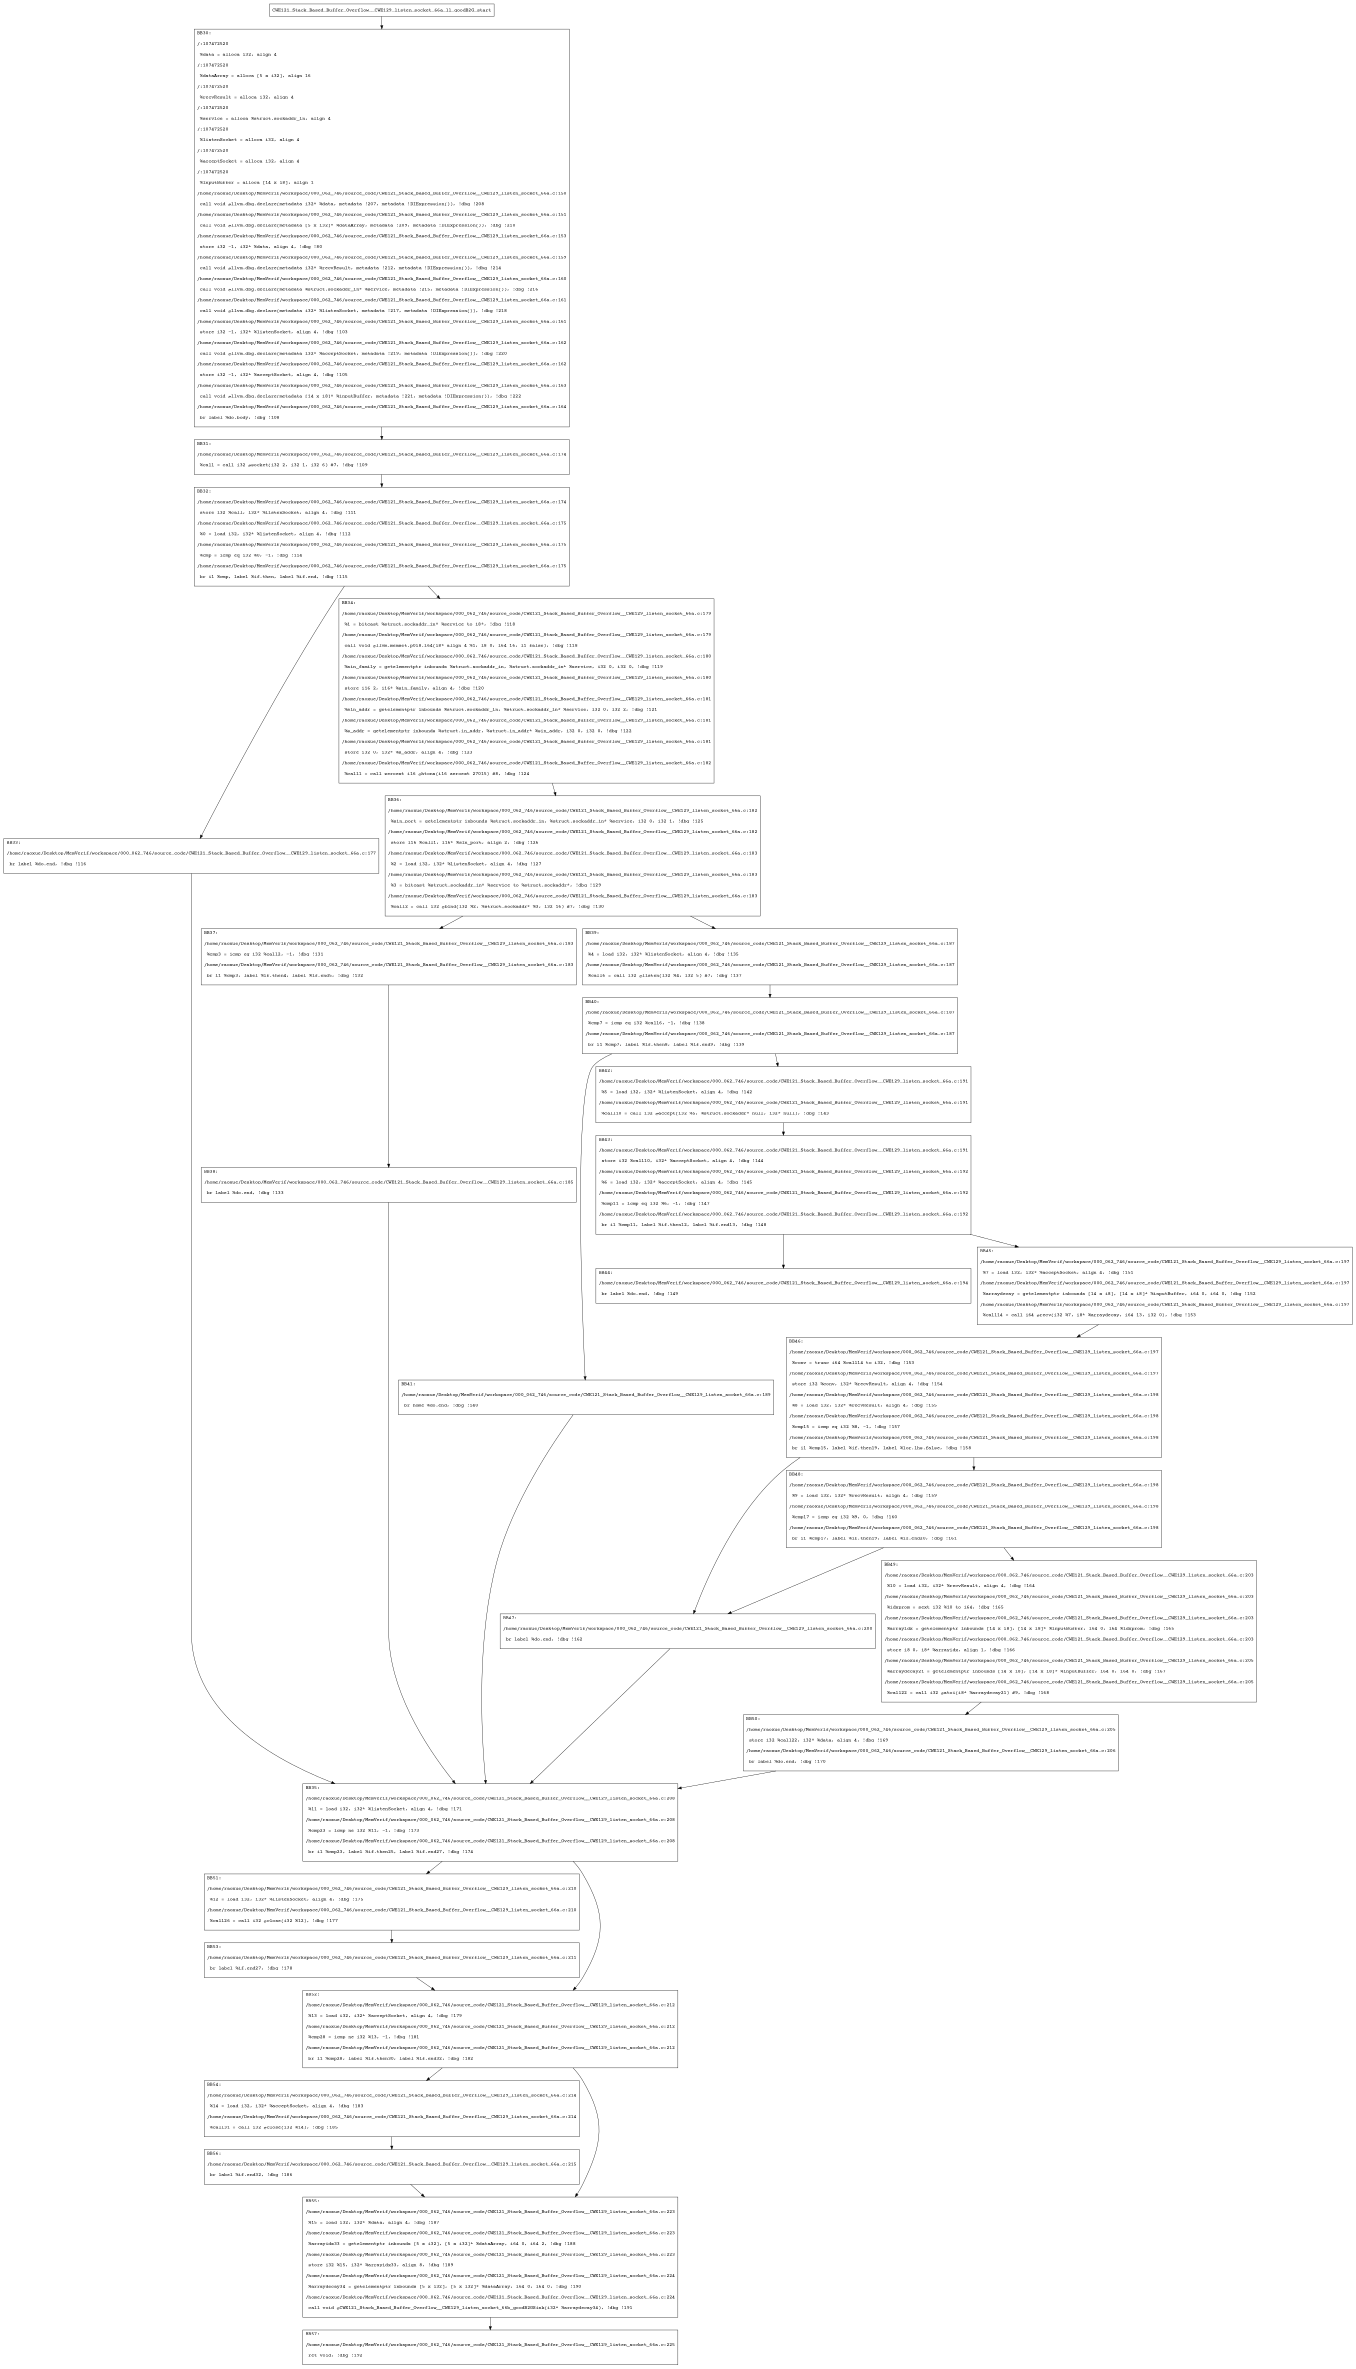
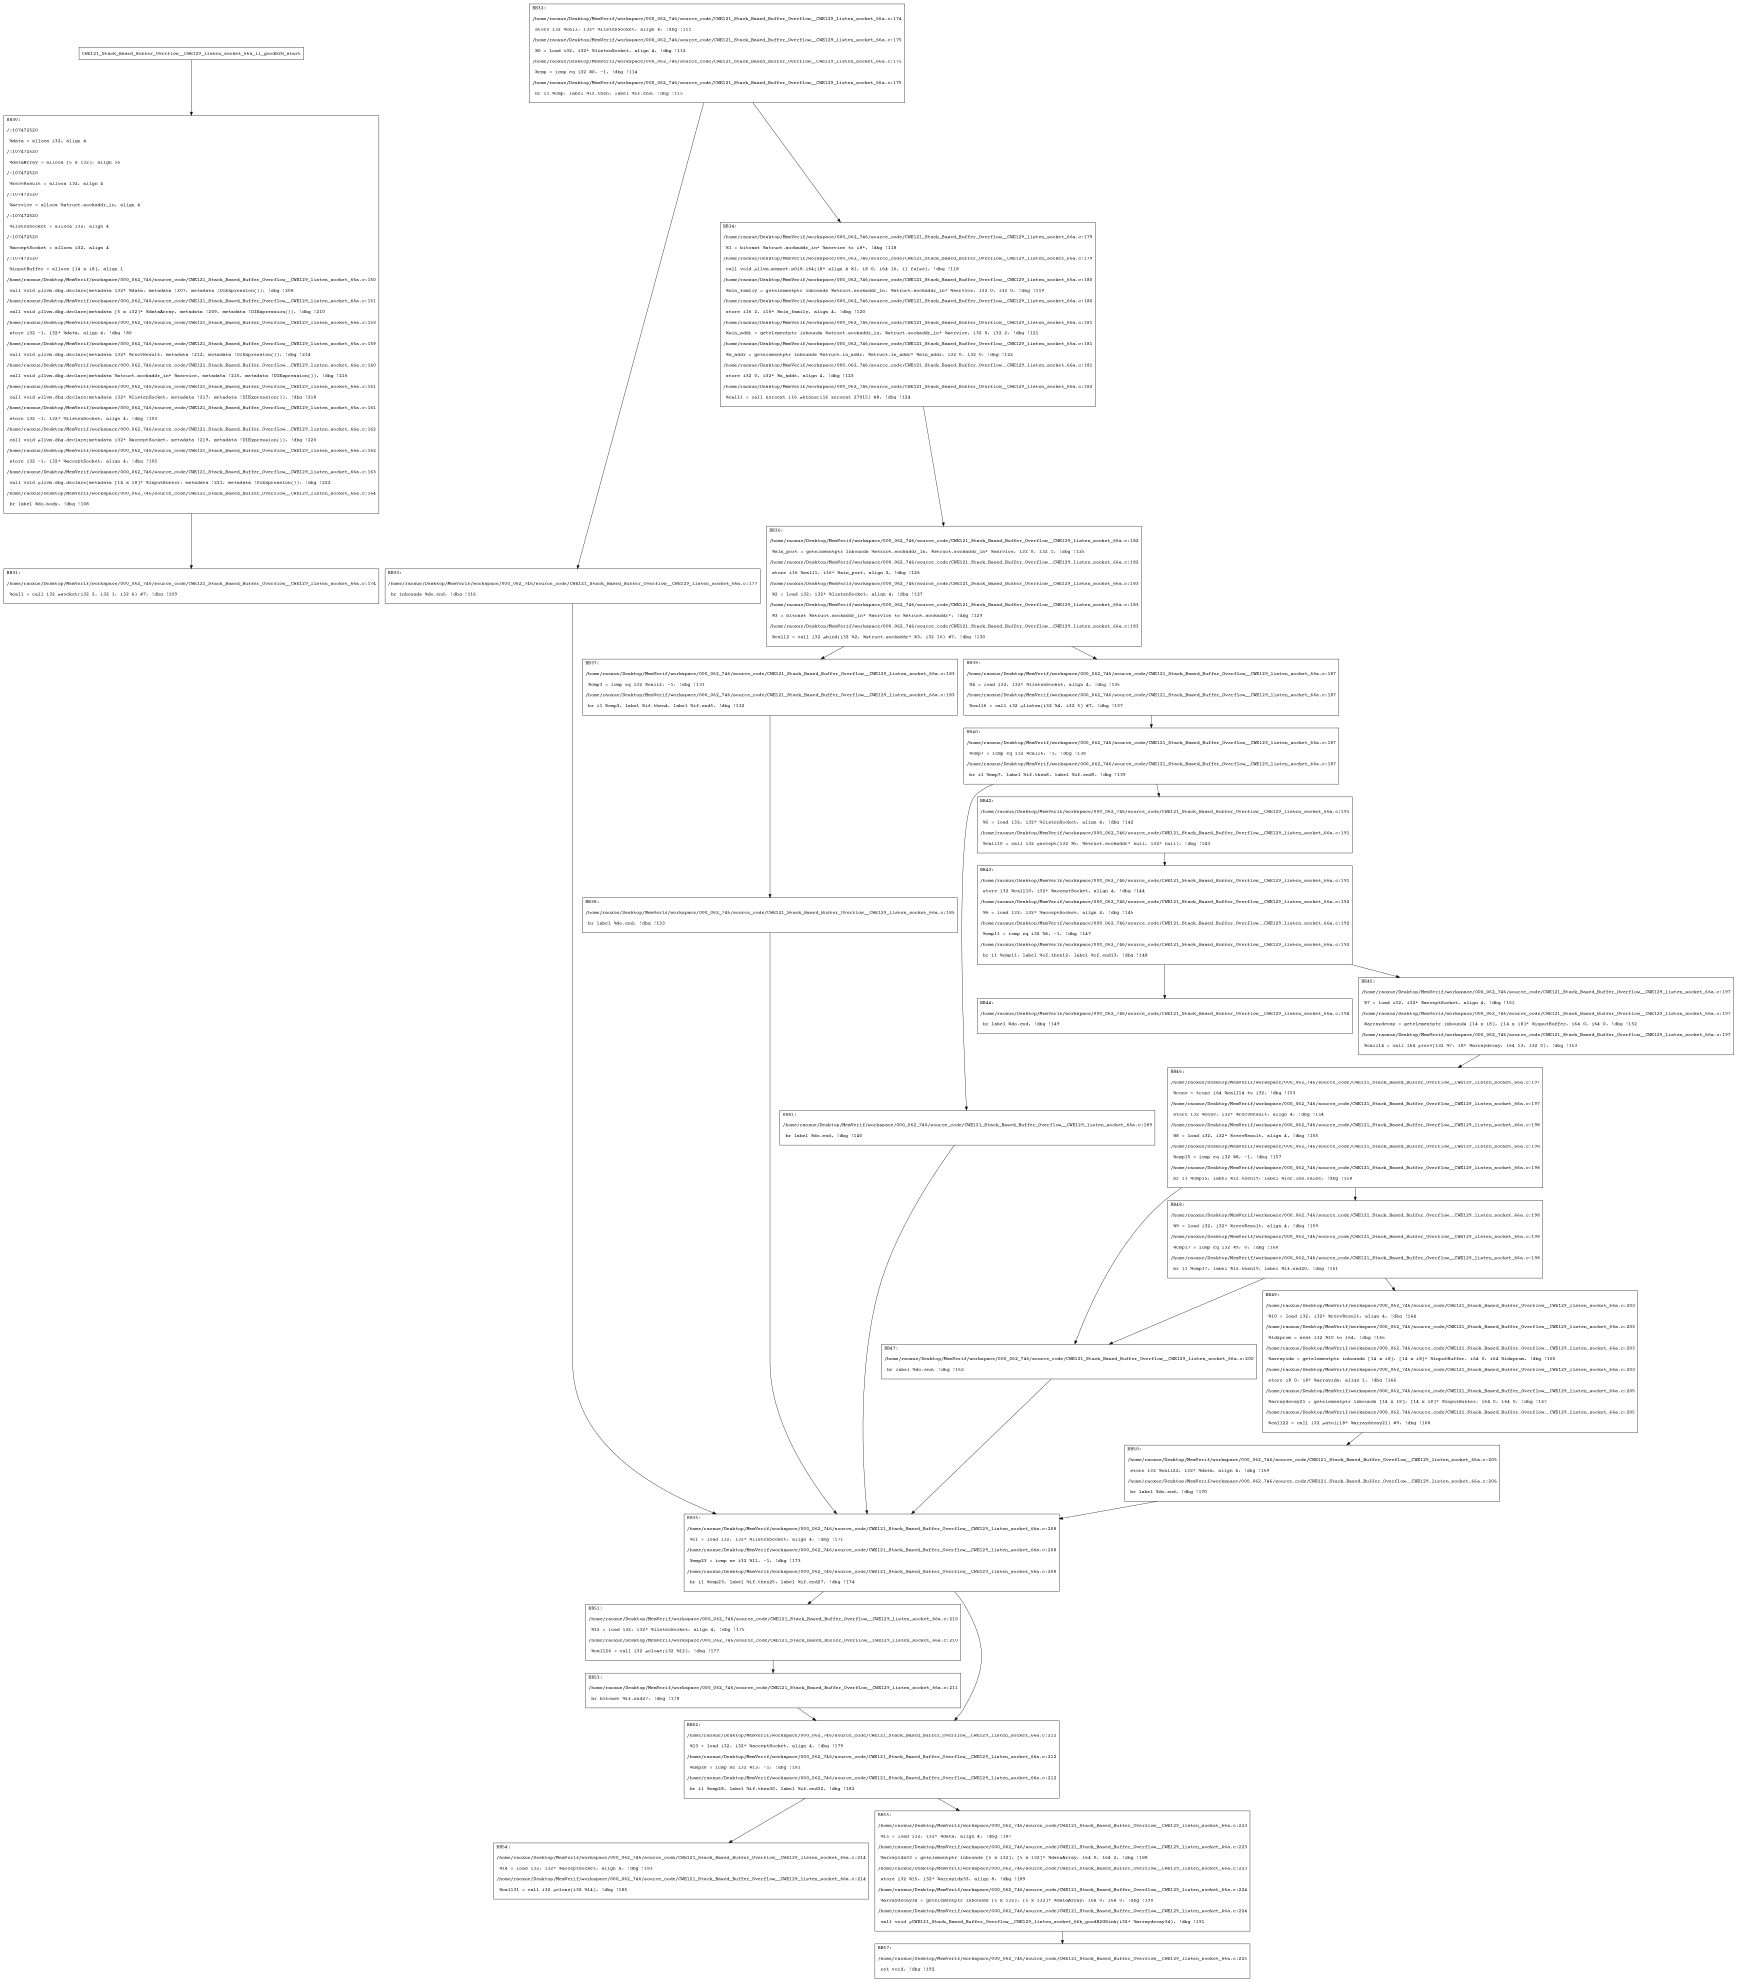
(382, 479) -> none
(46, 864) -> (432, 594)
(440, 1405) -> (823, 1135)
(250, 1968) -> (634, 1698)
(392, 2167) -> none
